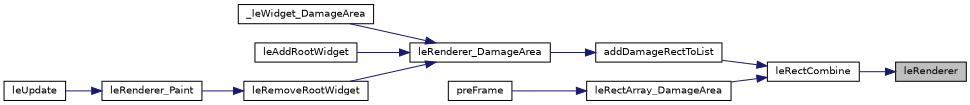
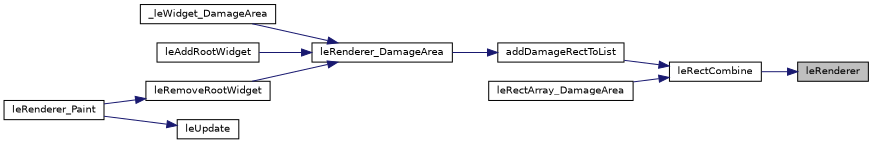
(79, 91) -> (135, 120)
(480, 91) -> none
